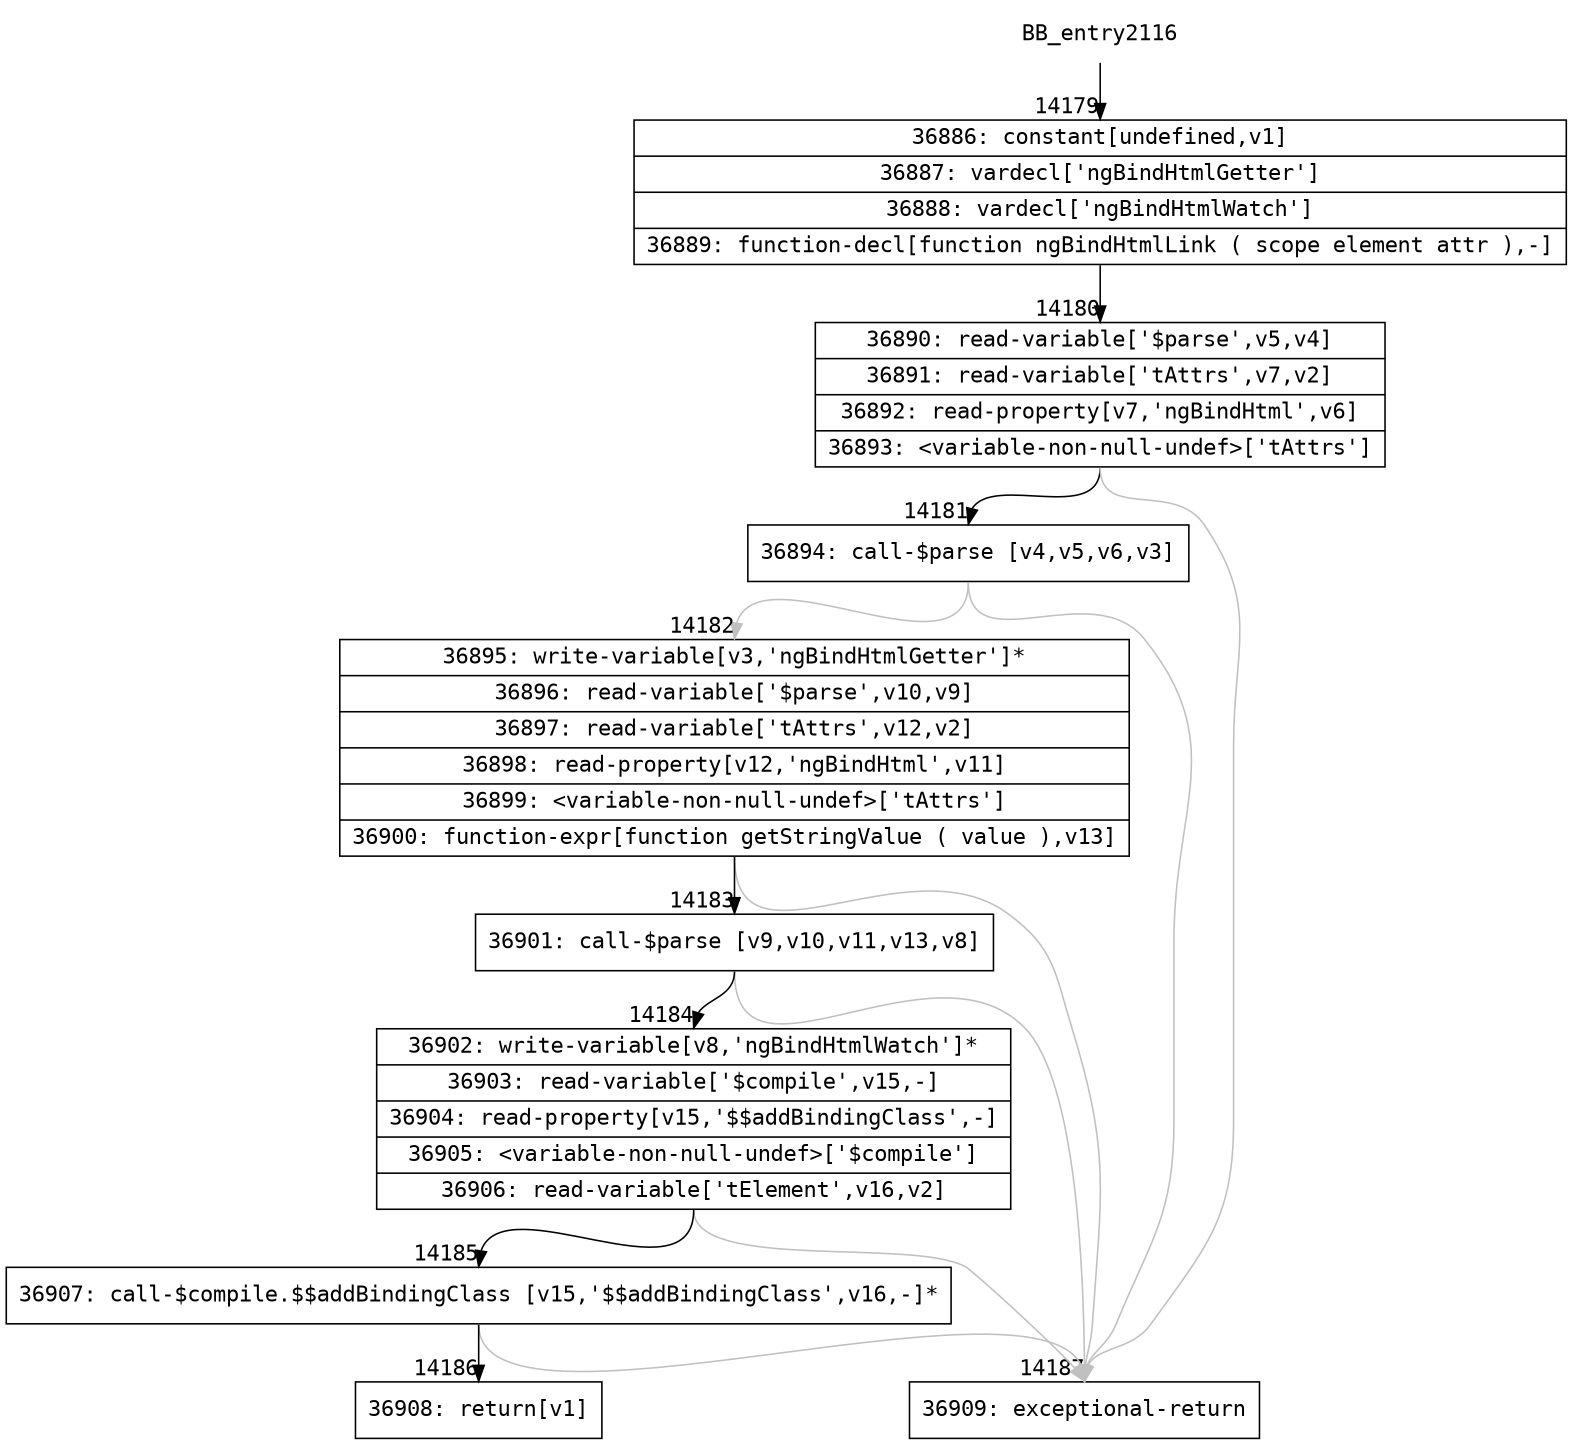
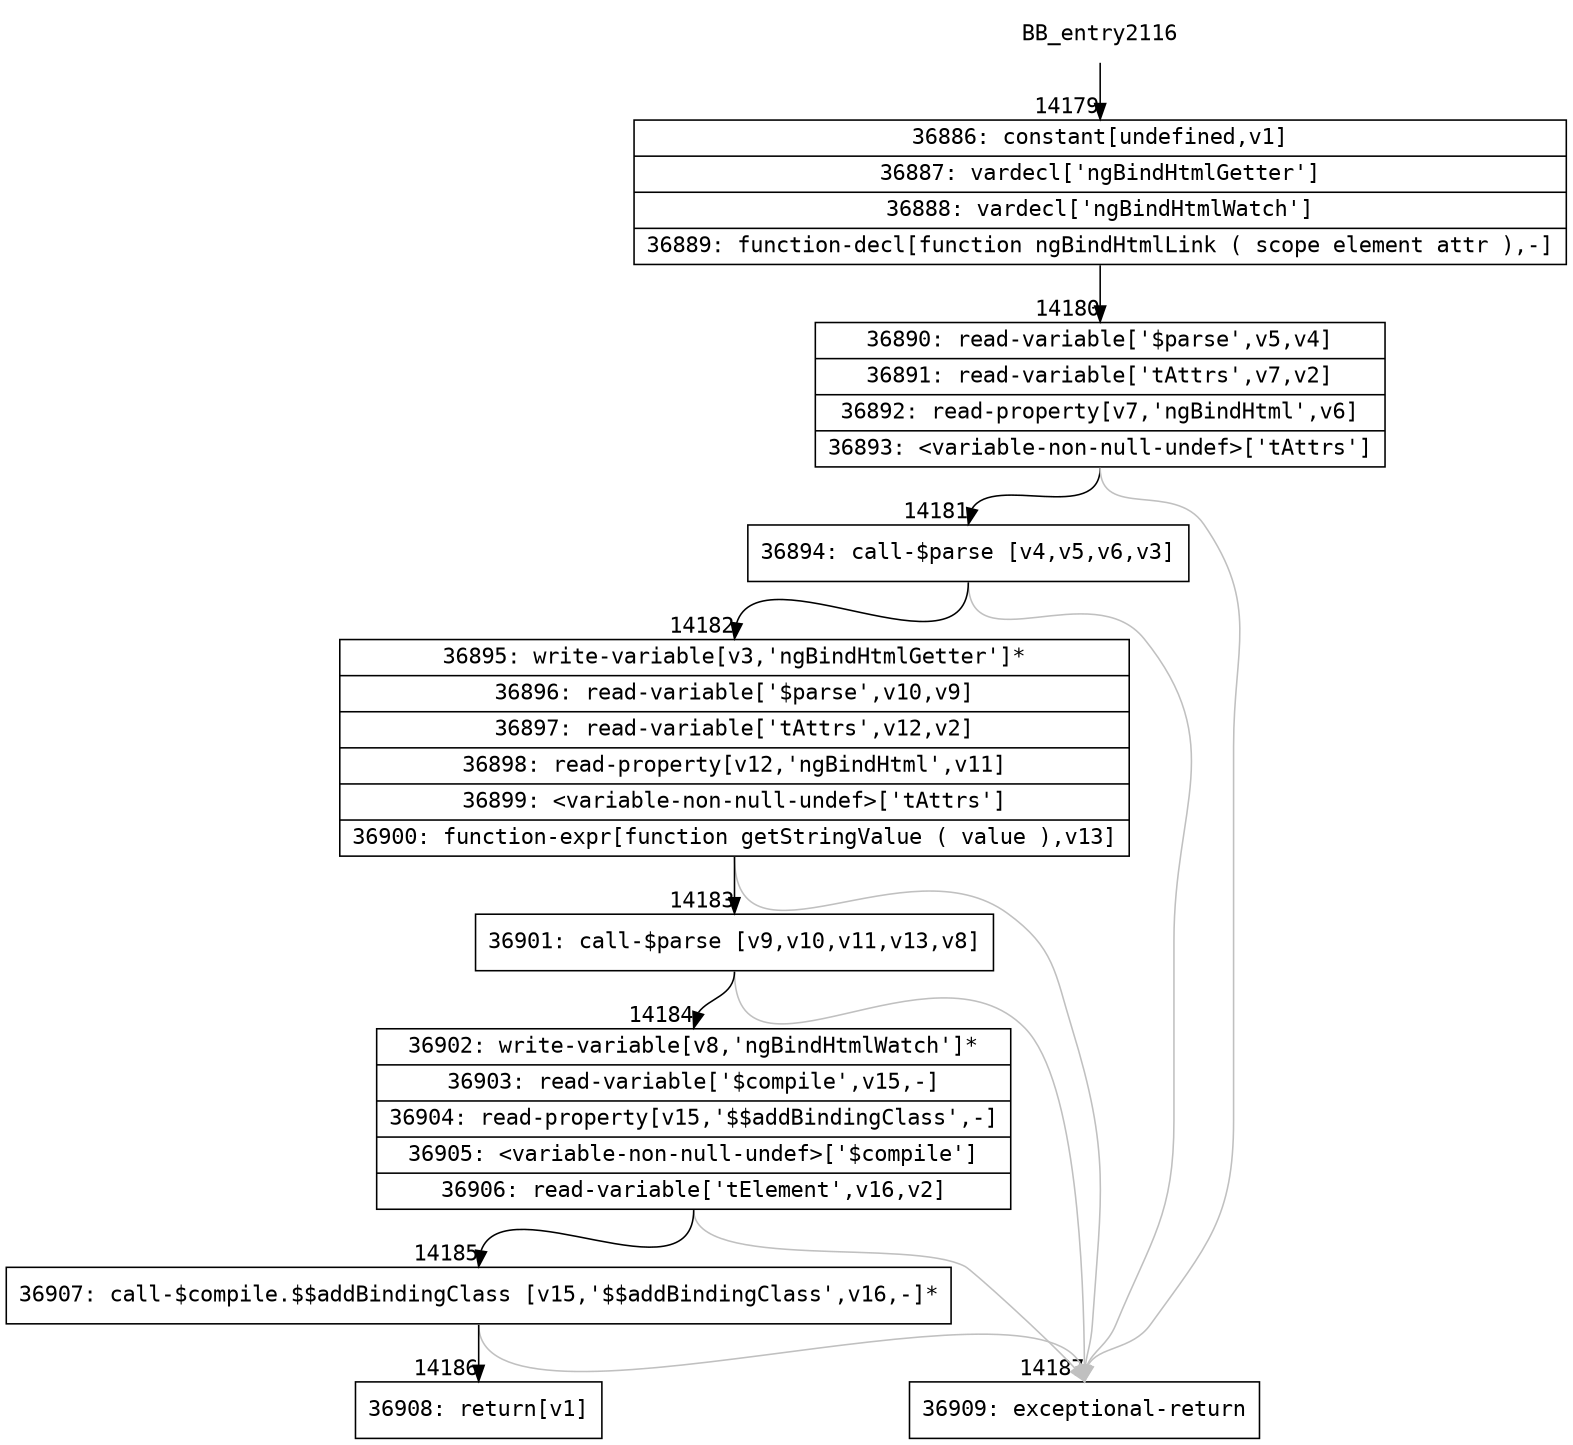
(859, 612) -> (859, 612)
